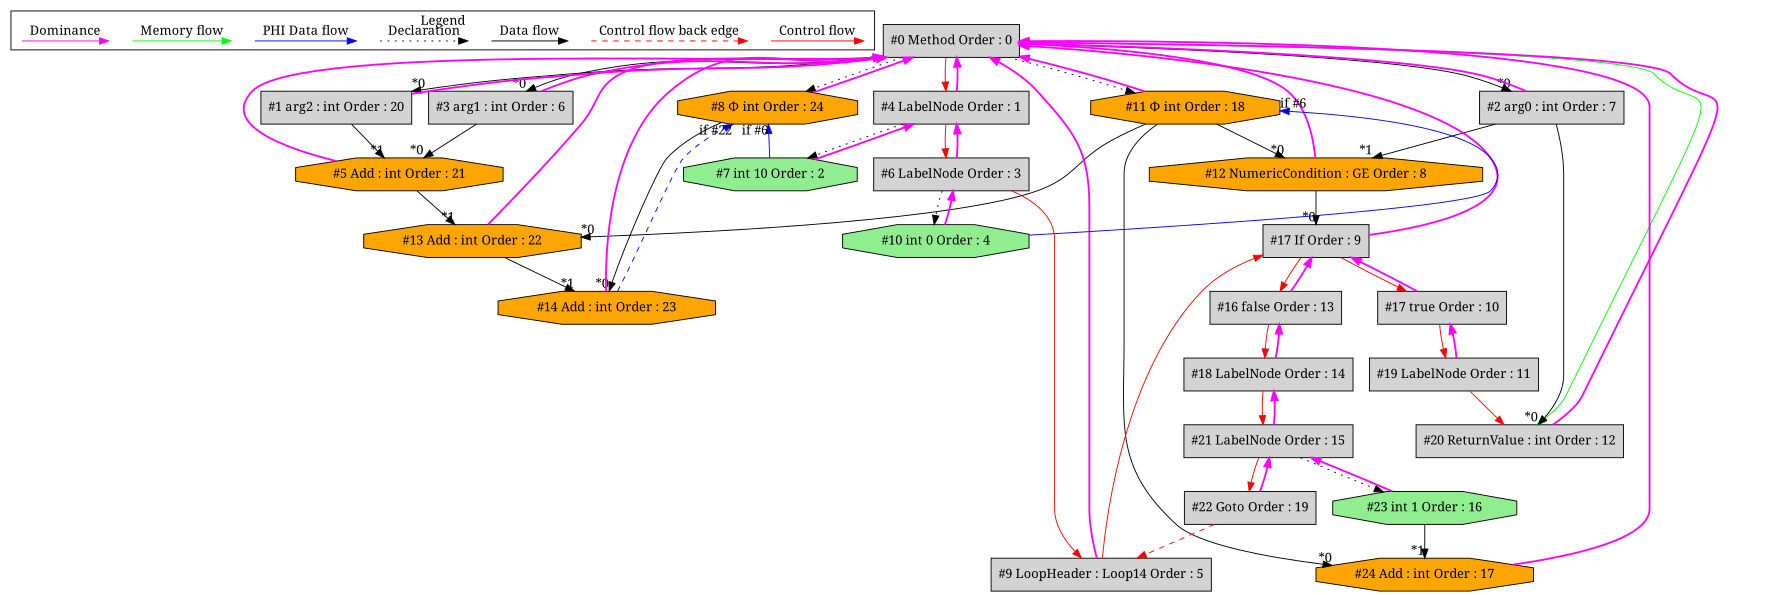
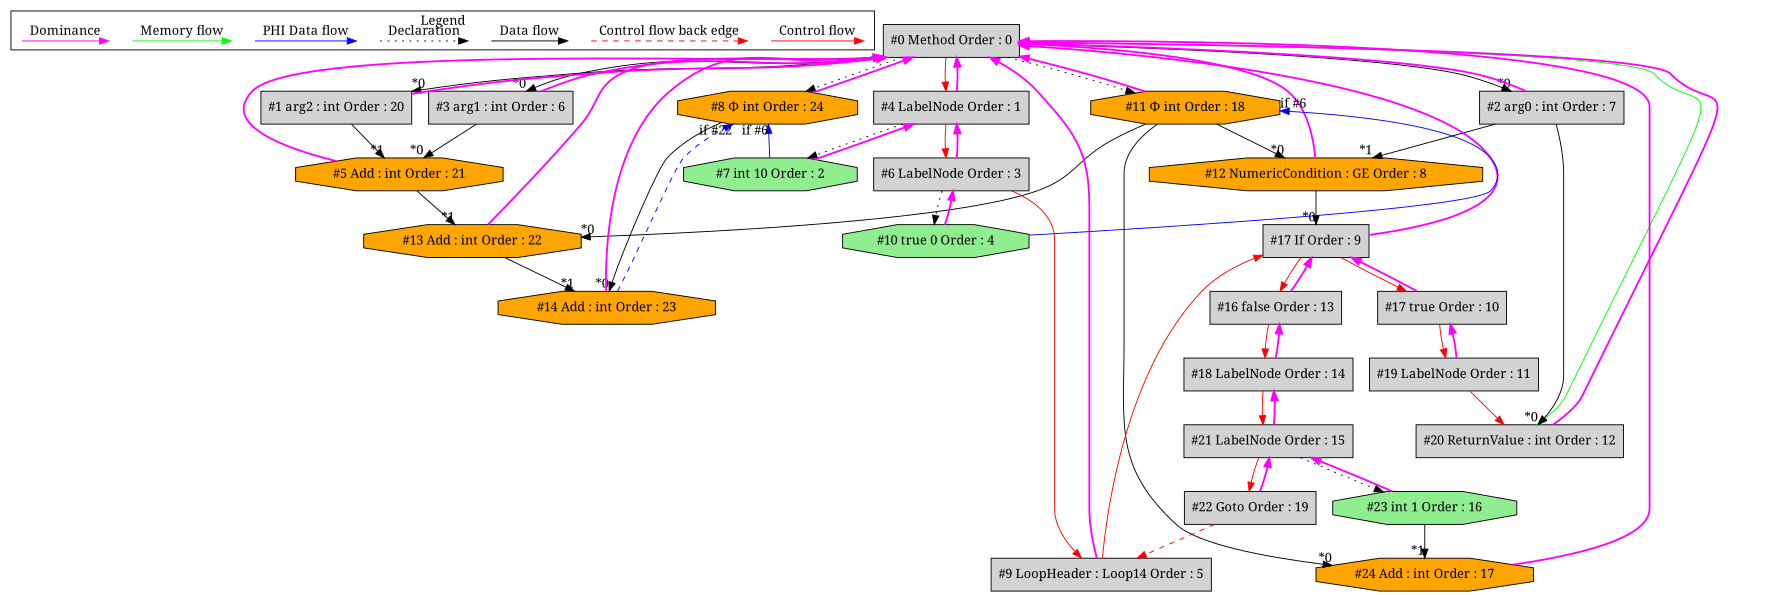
(936, 241) -> (936, 241)
